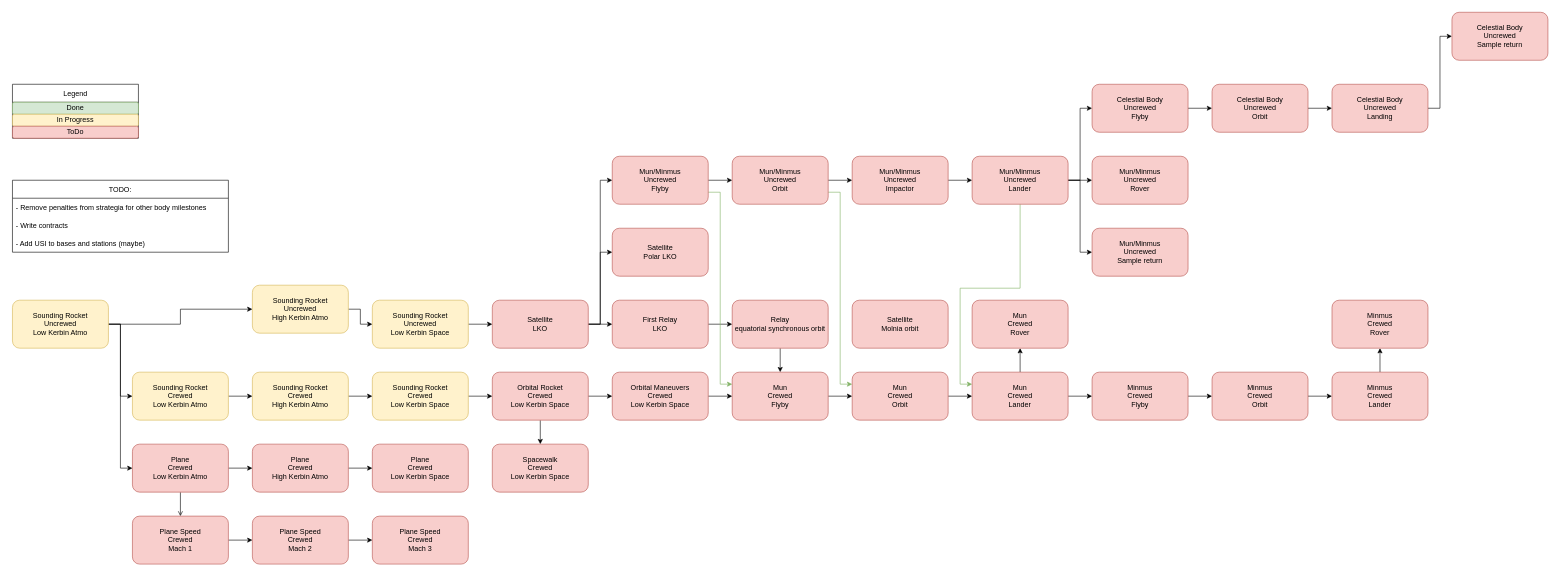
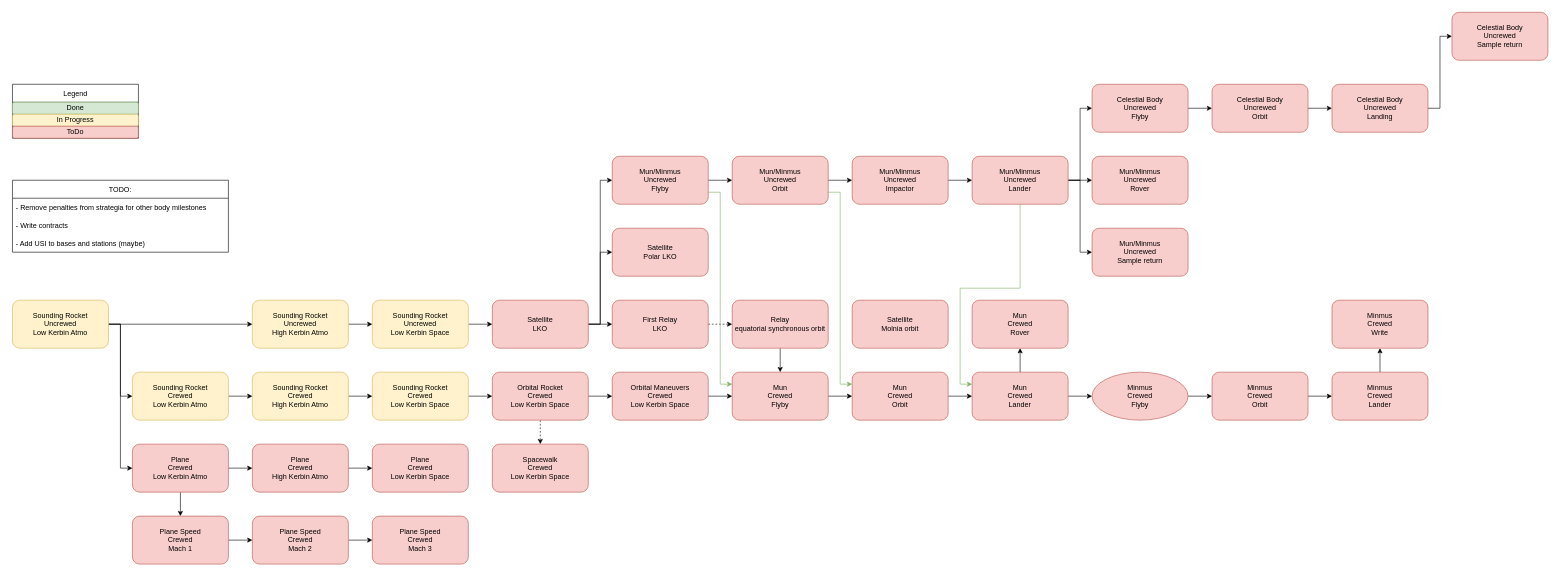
(300, 309) -> (300, 324)
(717, 324) -> (717, 324)
(1380, 324) -> (1380, 324)
(1140, 396) -> (1140, 396)
(540, 429) -> (540, 429)
(180, 512) -> (180, 510)
